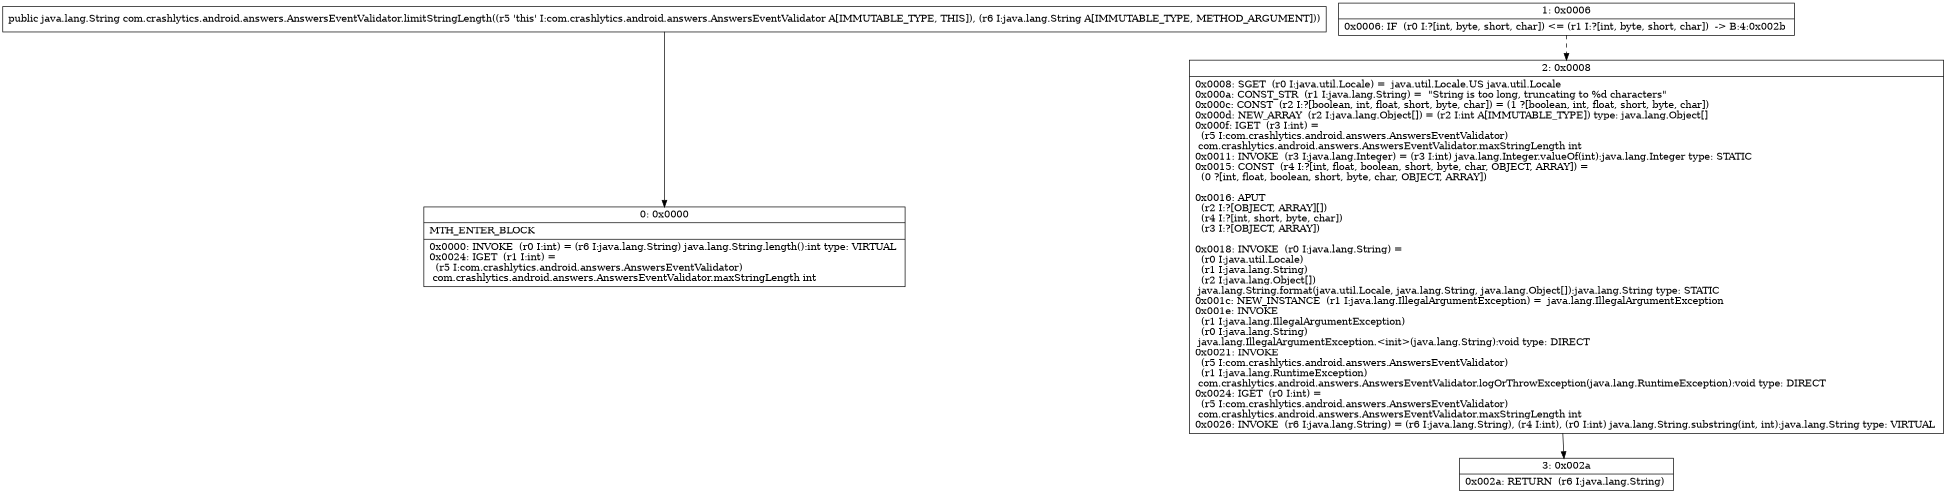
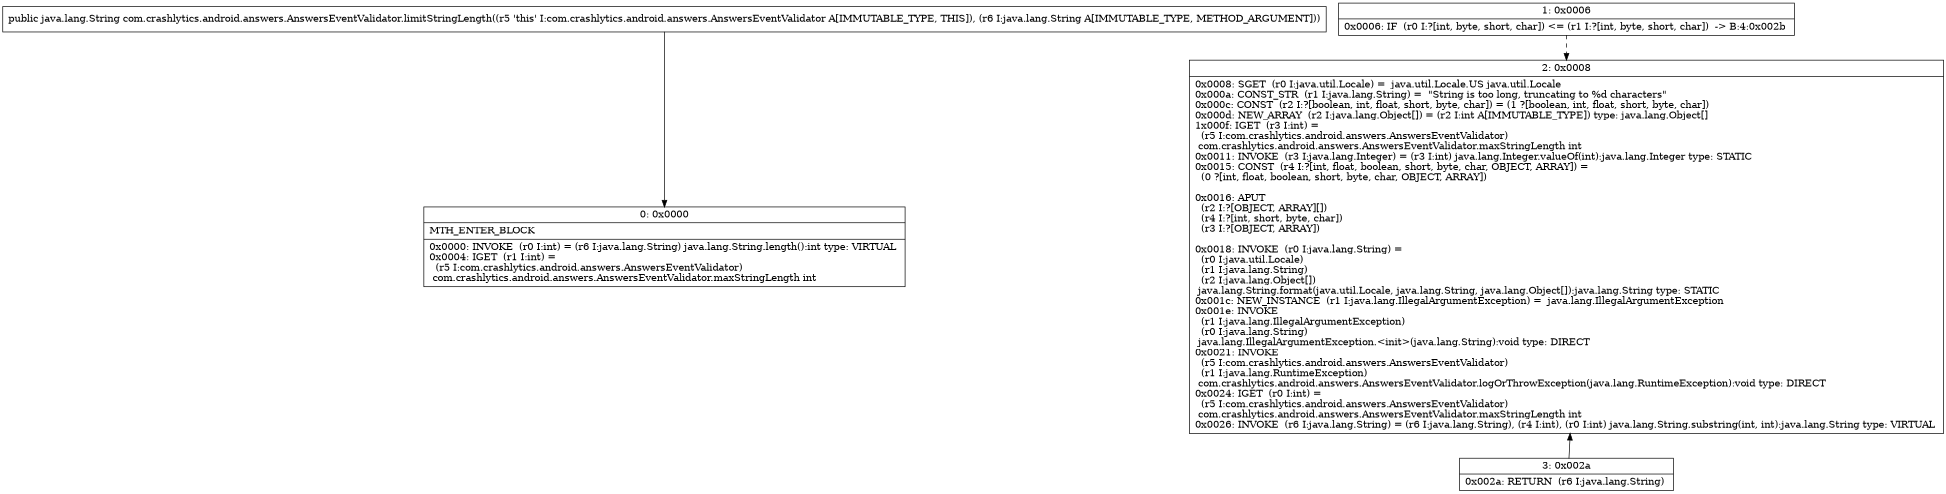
(1258, 126) -> (1258, 126)
(494, 257) -> (494, 257)
(1563, 442) -> (1569, 449)
